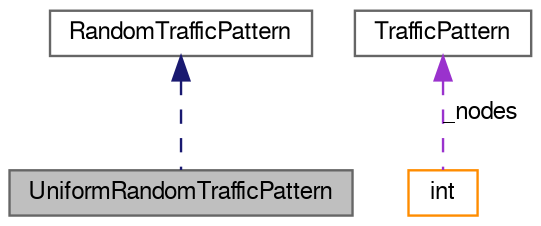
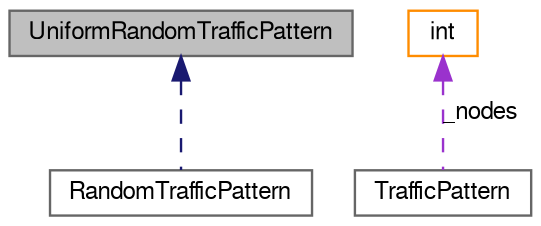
(181, 125) -> (181, 125)
(443, 125) -> (443, 125)
